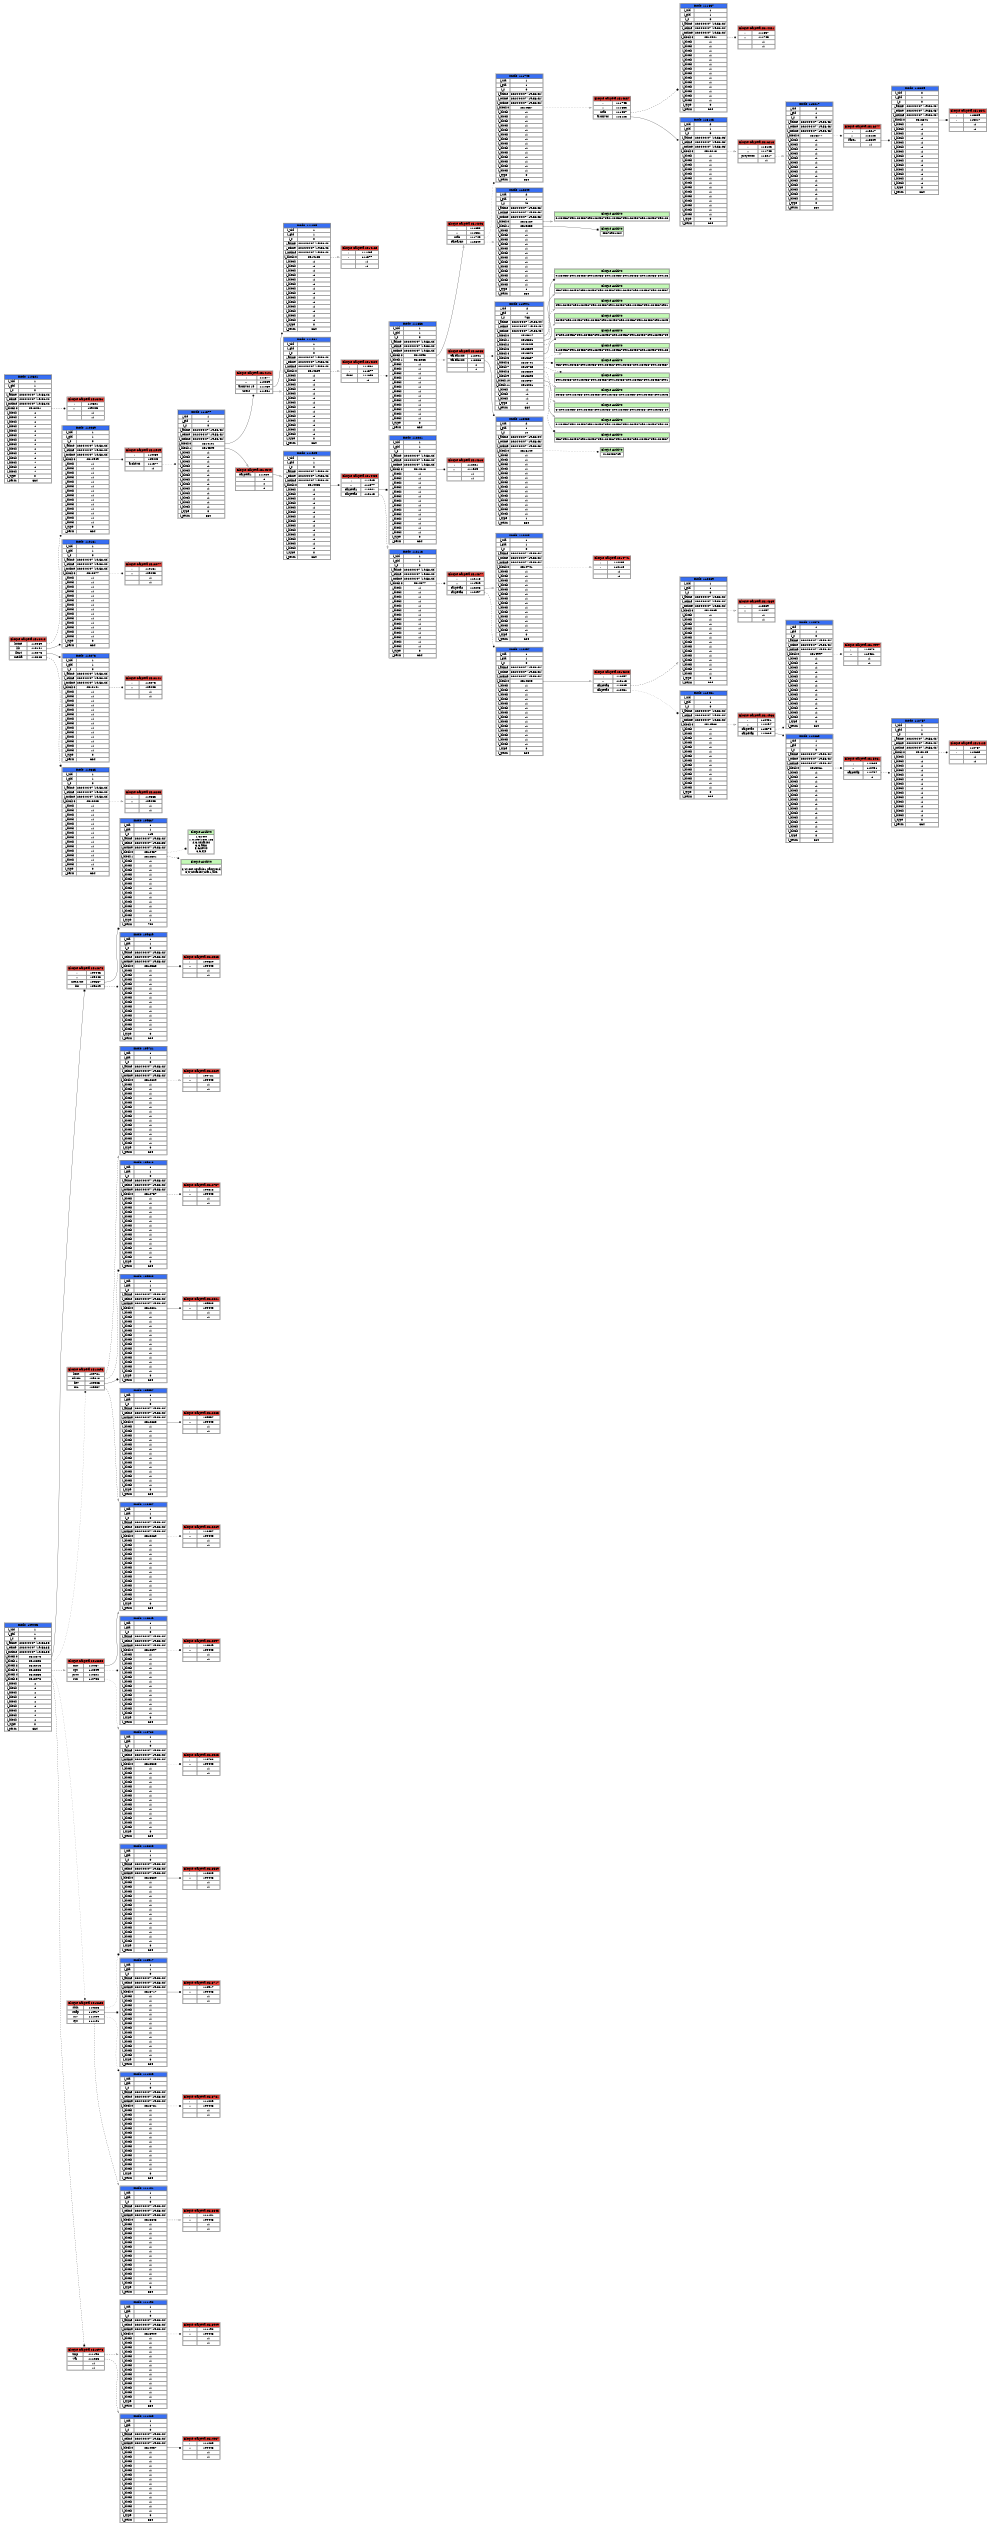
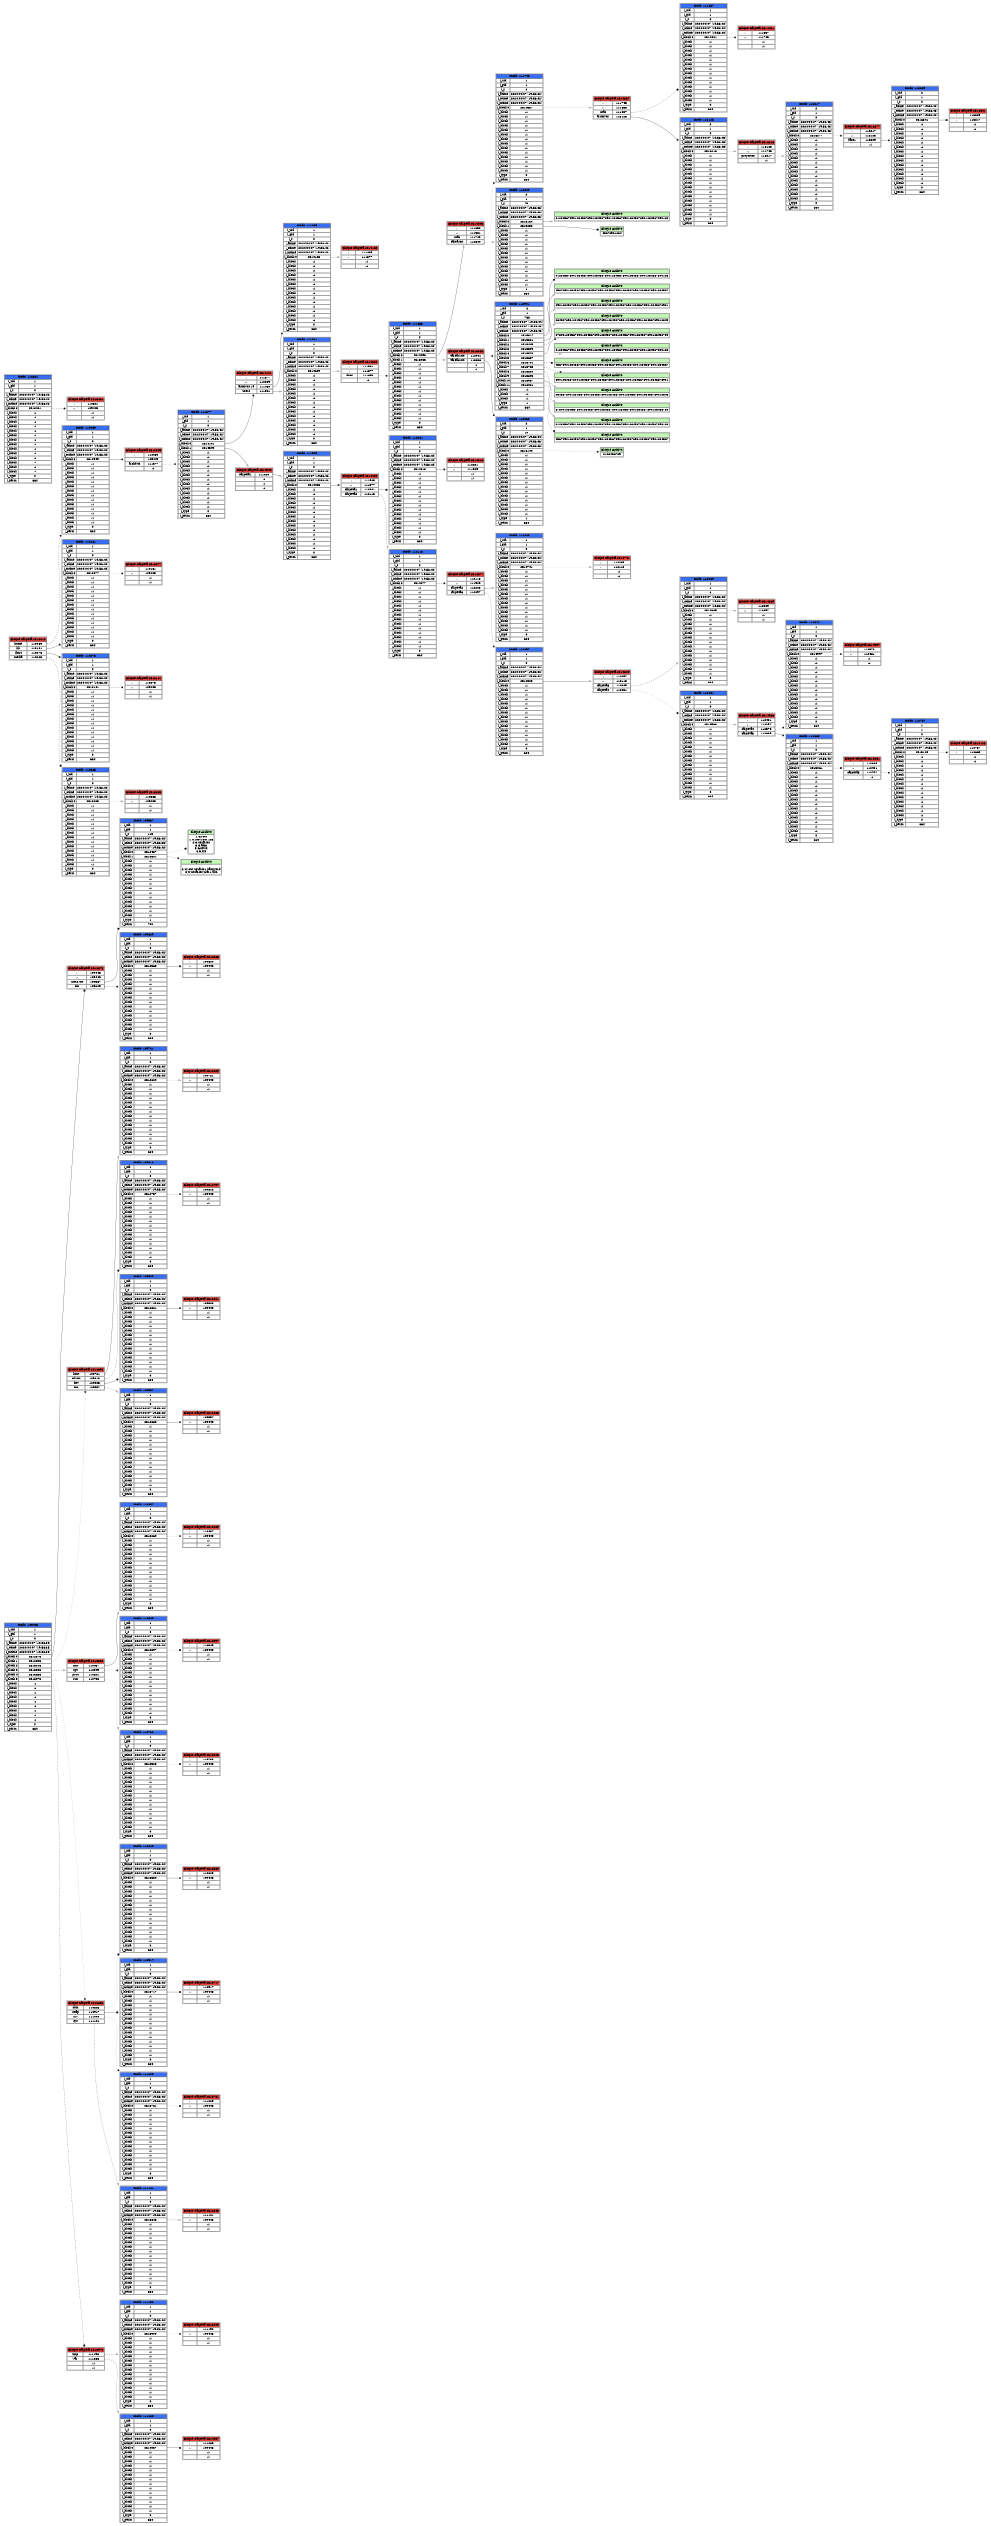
(115, 1267) -> (115, 1267)
(115, 1443) -> (111, 1389)
